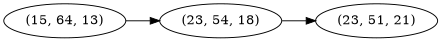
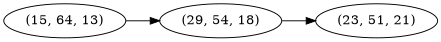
(221, 21) -> (221, 21)
